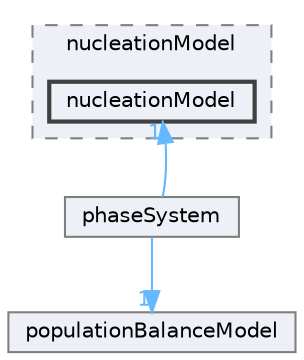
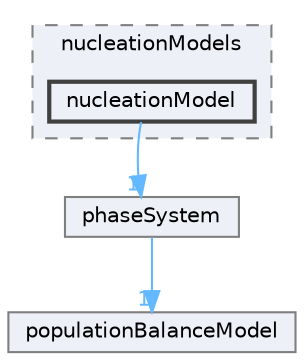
(152, 45) -> (152, 45)
(166, 170) -> (138, 152)
